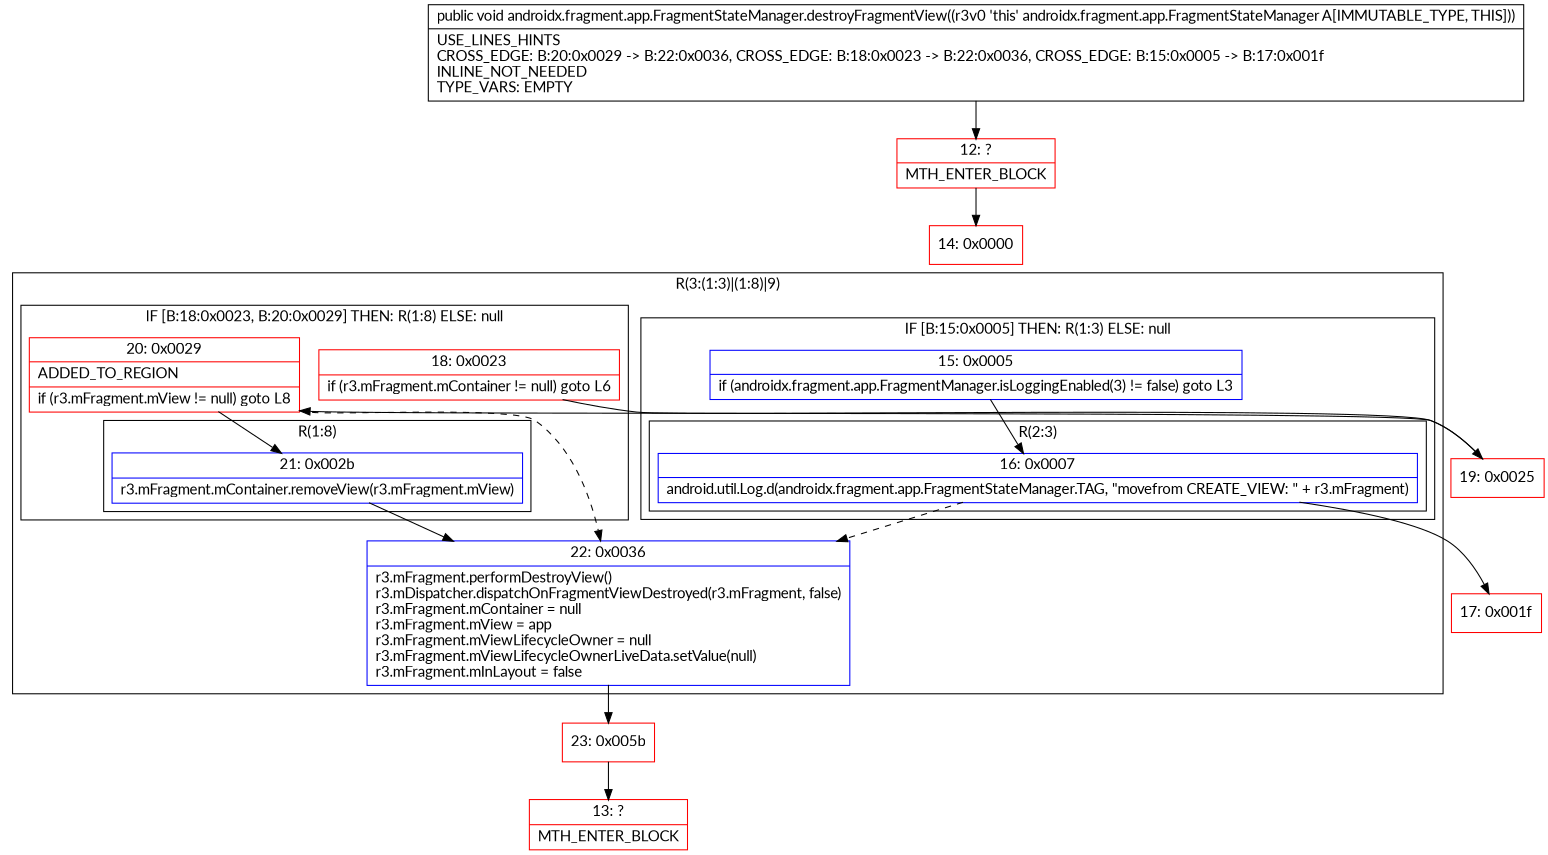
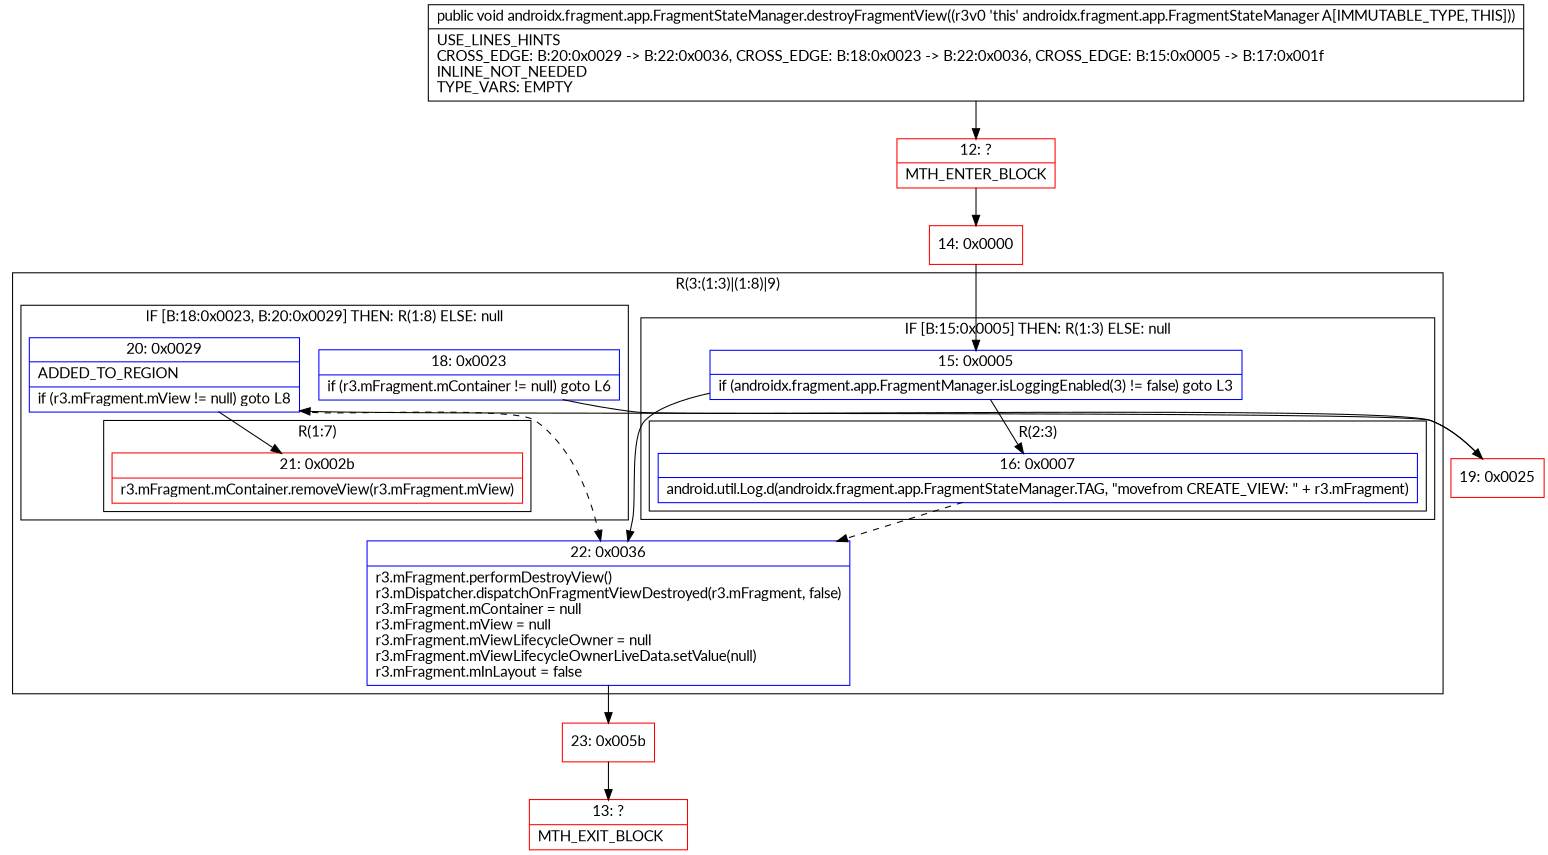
none -> (976, 302)
(164, 375) -> (164, 375)
(469, 375) -> (469, 375)
(317, 433) -> (317, 433)
(317, 478) -> (317, 478)
(421, 527) -> (637, 439)
(1496, 613) -> none
(464, 625) -> (463, 625)
(608, 837) -> (601, 837)
